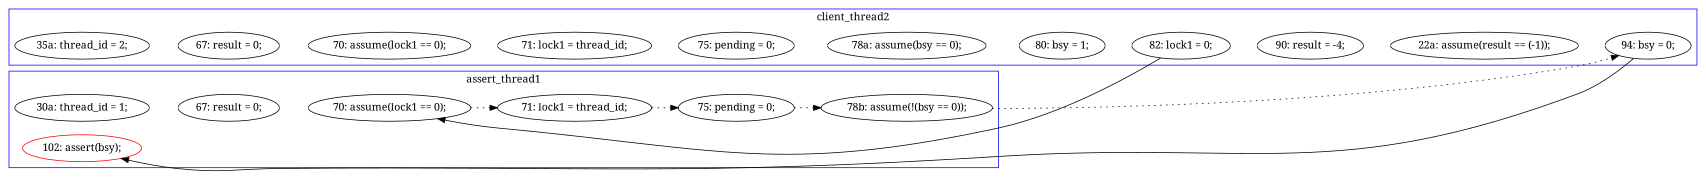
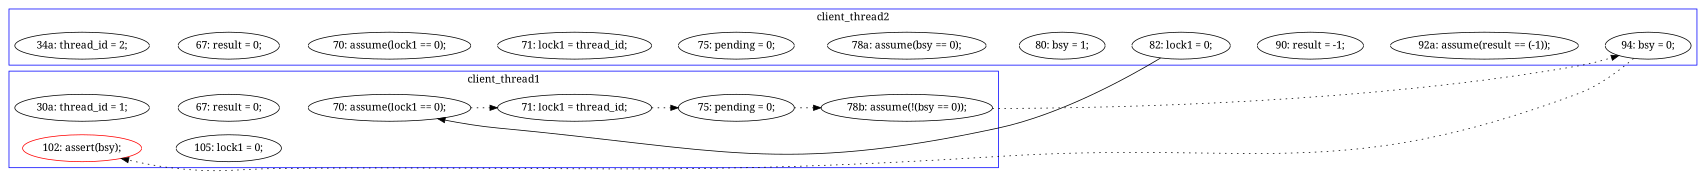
(82, 46) -> (82, 46)
(1310, 46) -> (1310, 46)
(1484, 46) -> (1484, 46)
(504, 80) -> (504, 80)
none -> (229, 148)
(890, 163) -> (890, 163)
